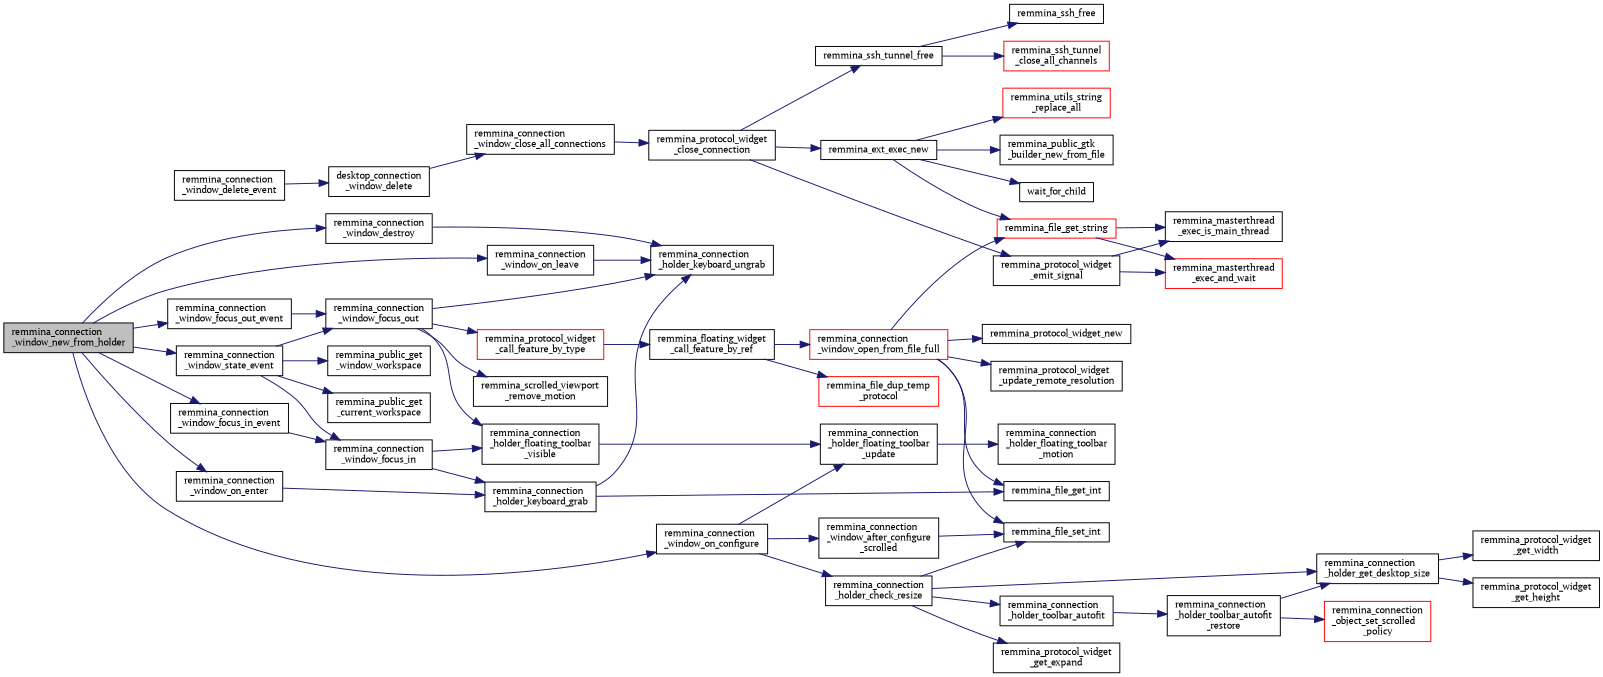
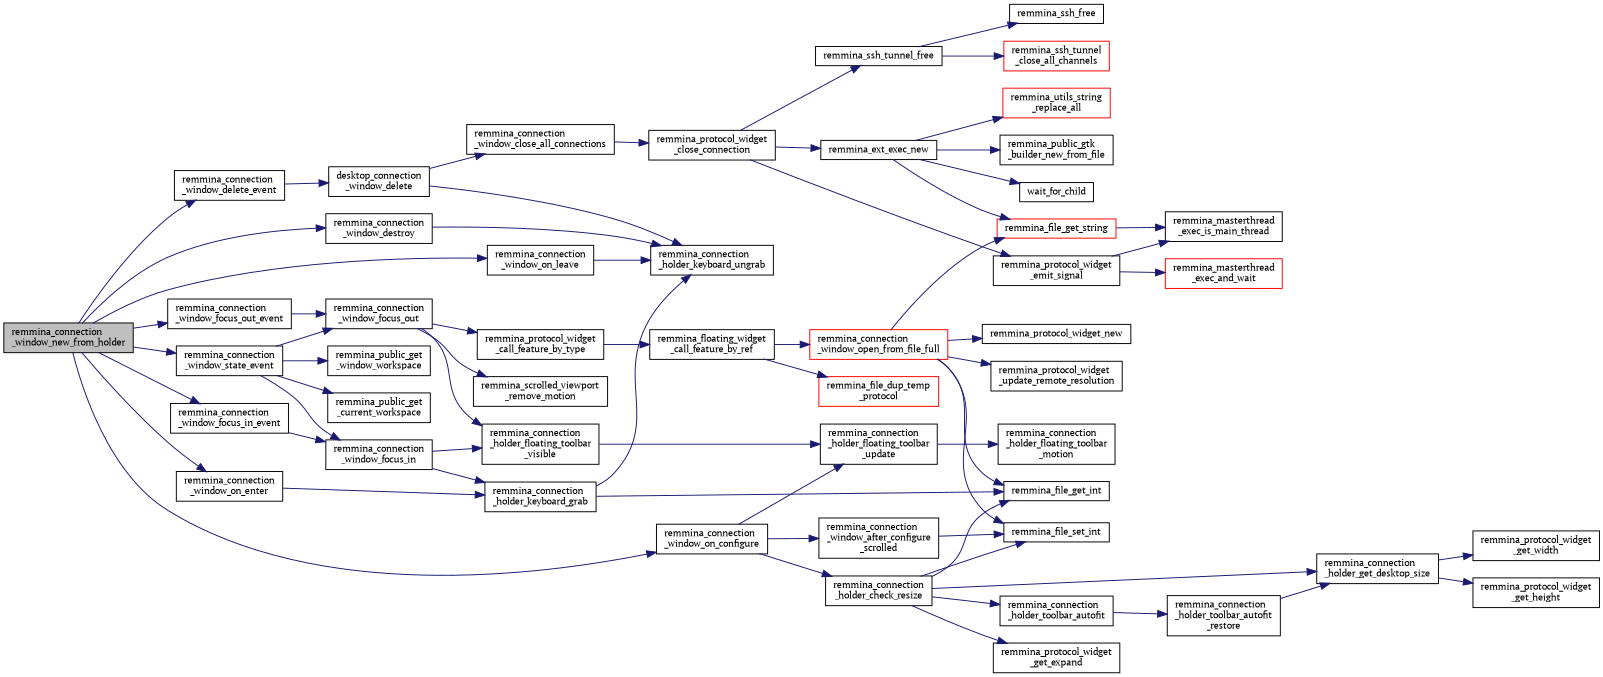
(1127, 246) -> none
none -> (127, 258)
(539, 295) -> (554, 205)
(540, 345) -> (540, 345)
none -> (964, 542)
(1378, 621) -> none
